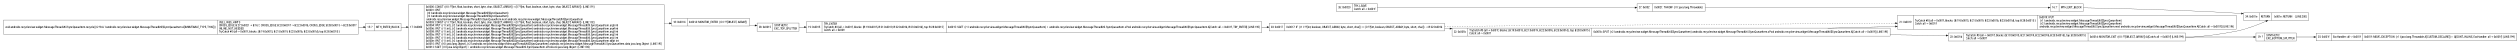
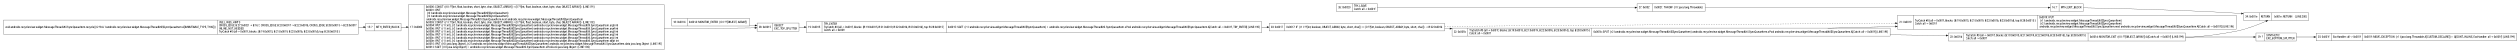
(667, 23) -> (710, 28)
(781, 25) -> (779, 25)
